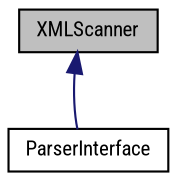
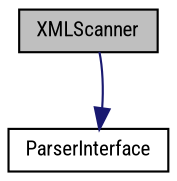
(74, 101) -> (103, 80)
